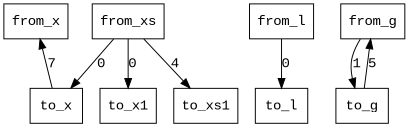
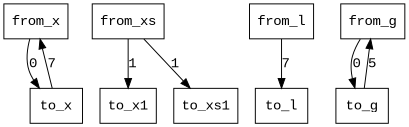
(95, 60) -> (27, 60)
(133, 64) -> (133, 64)
(175, 64) -> (175, 64)
(286, 64) -> (286, 64)
(357, 64) -> (357, 64)
